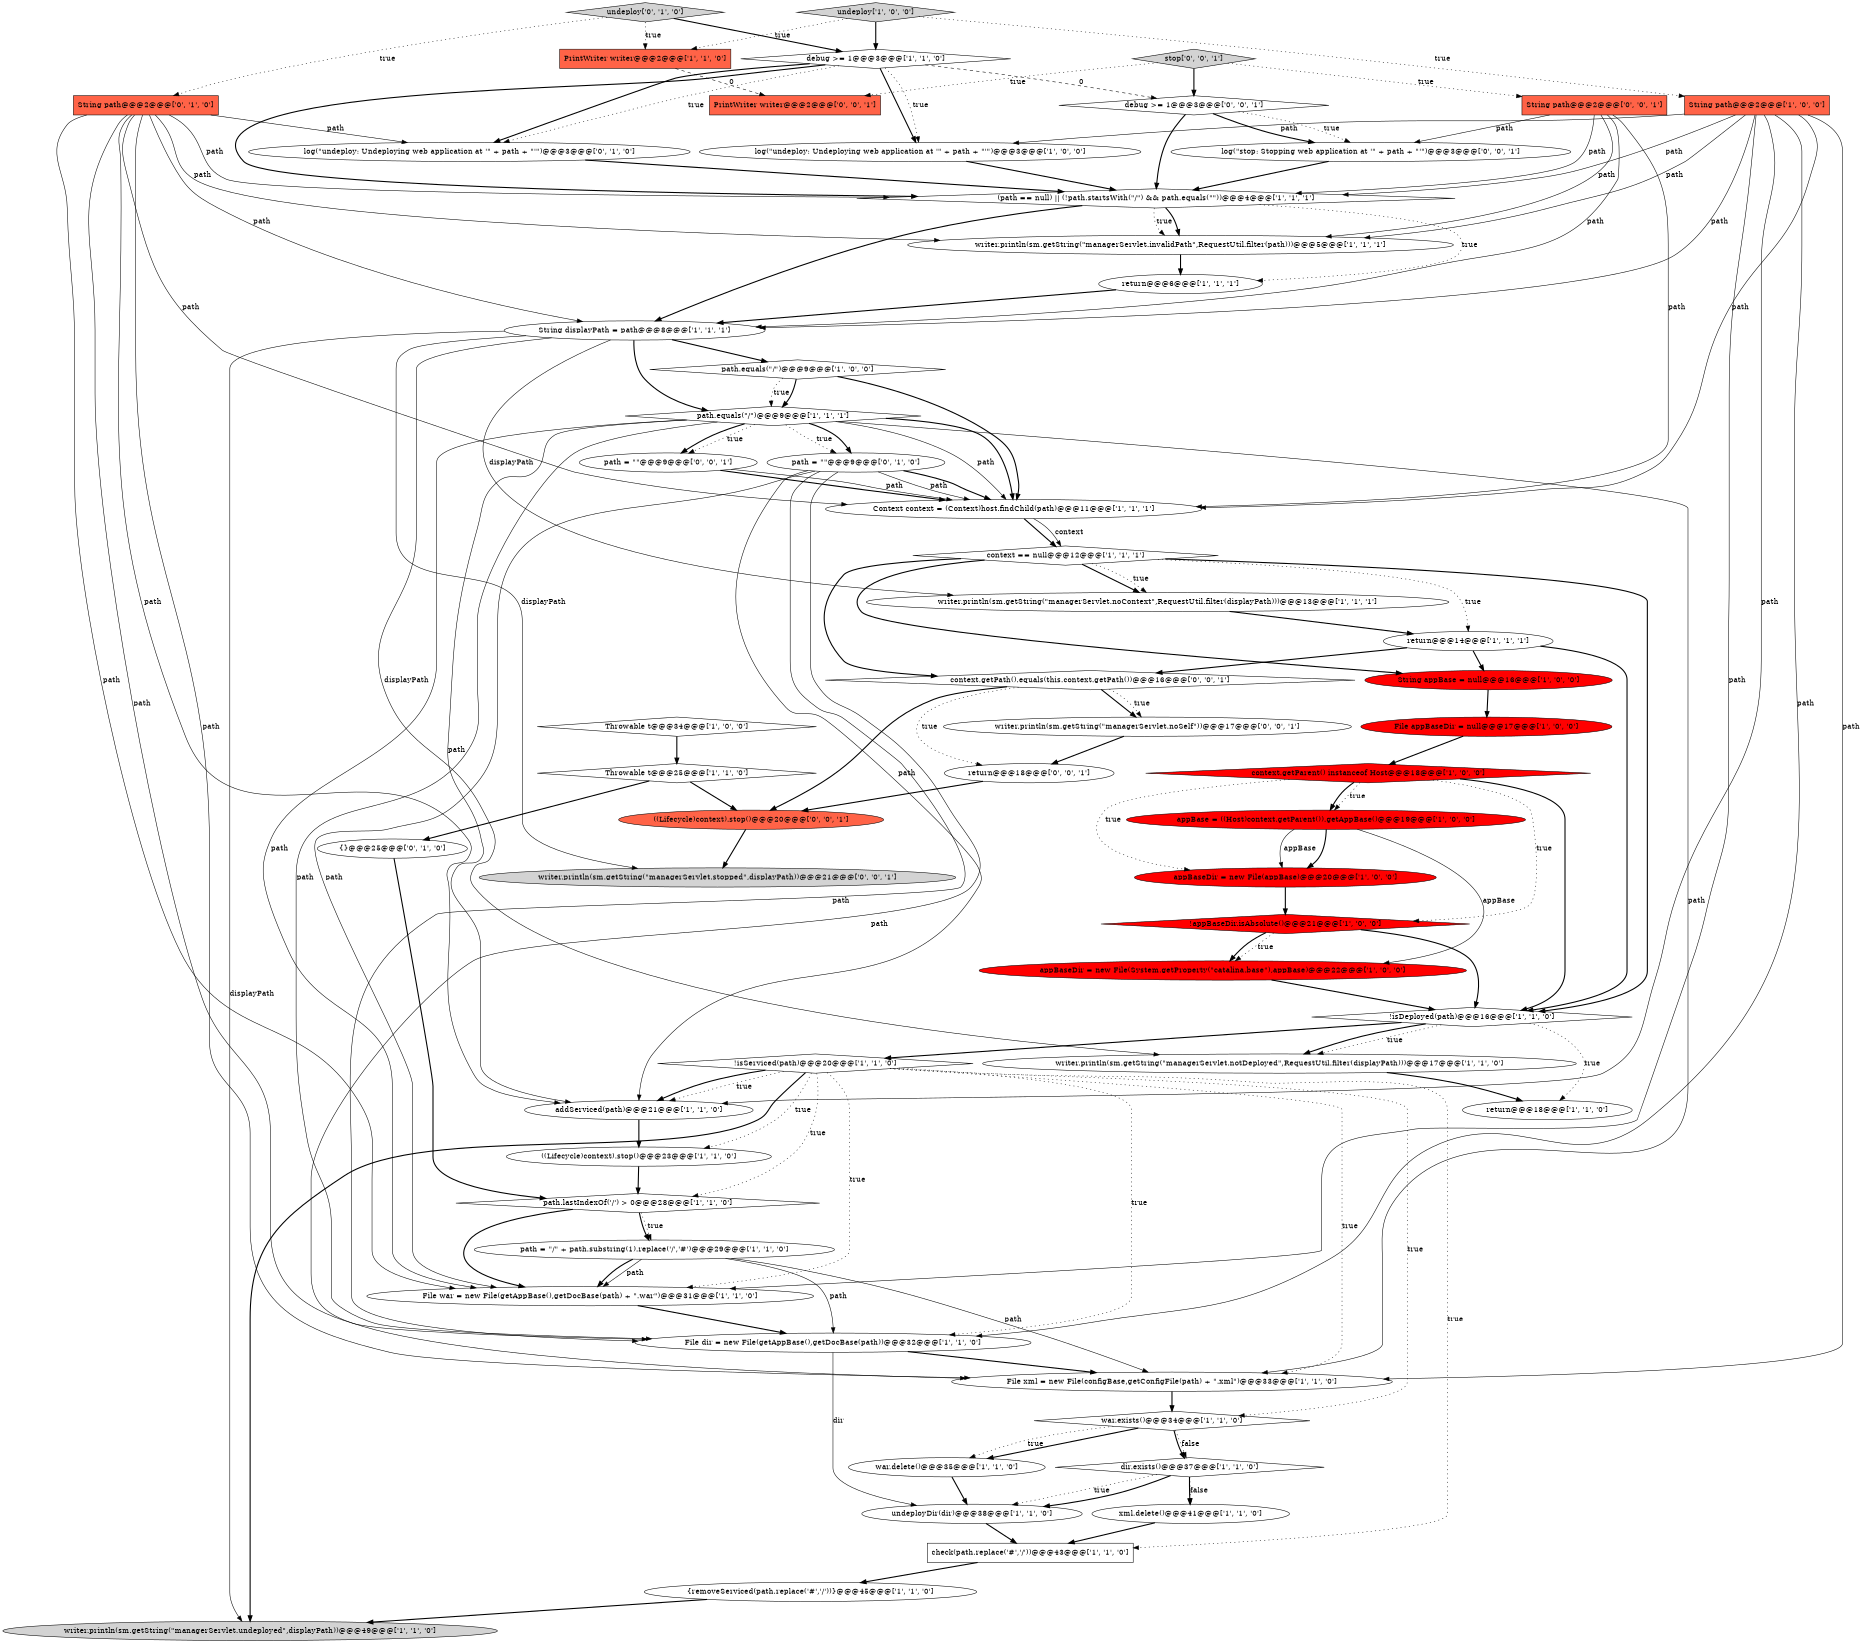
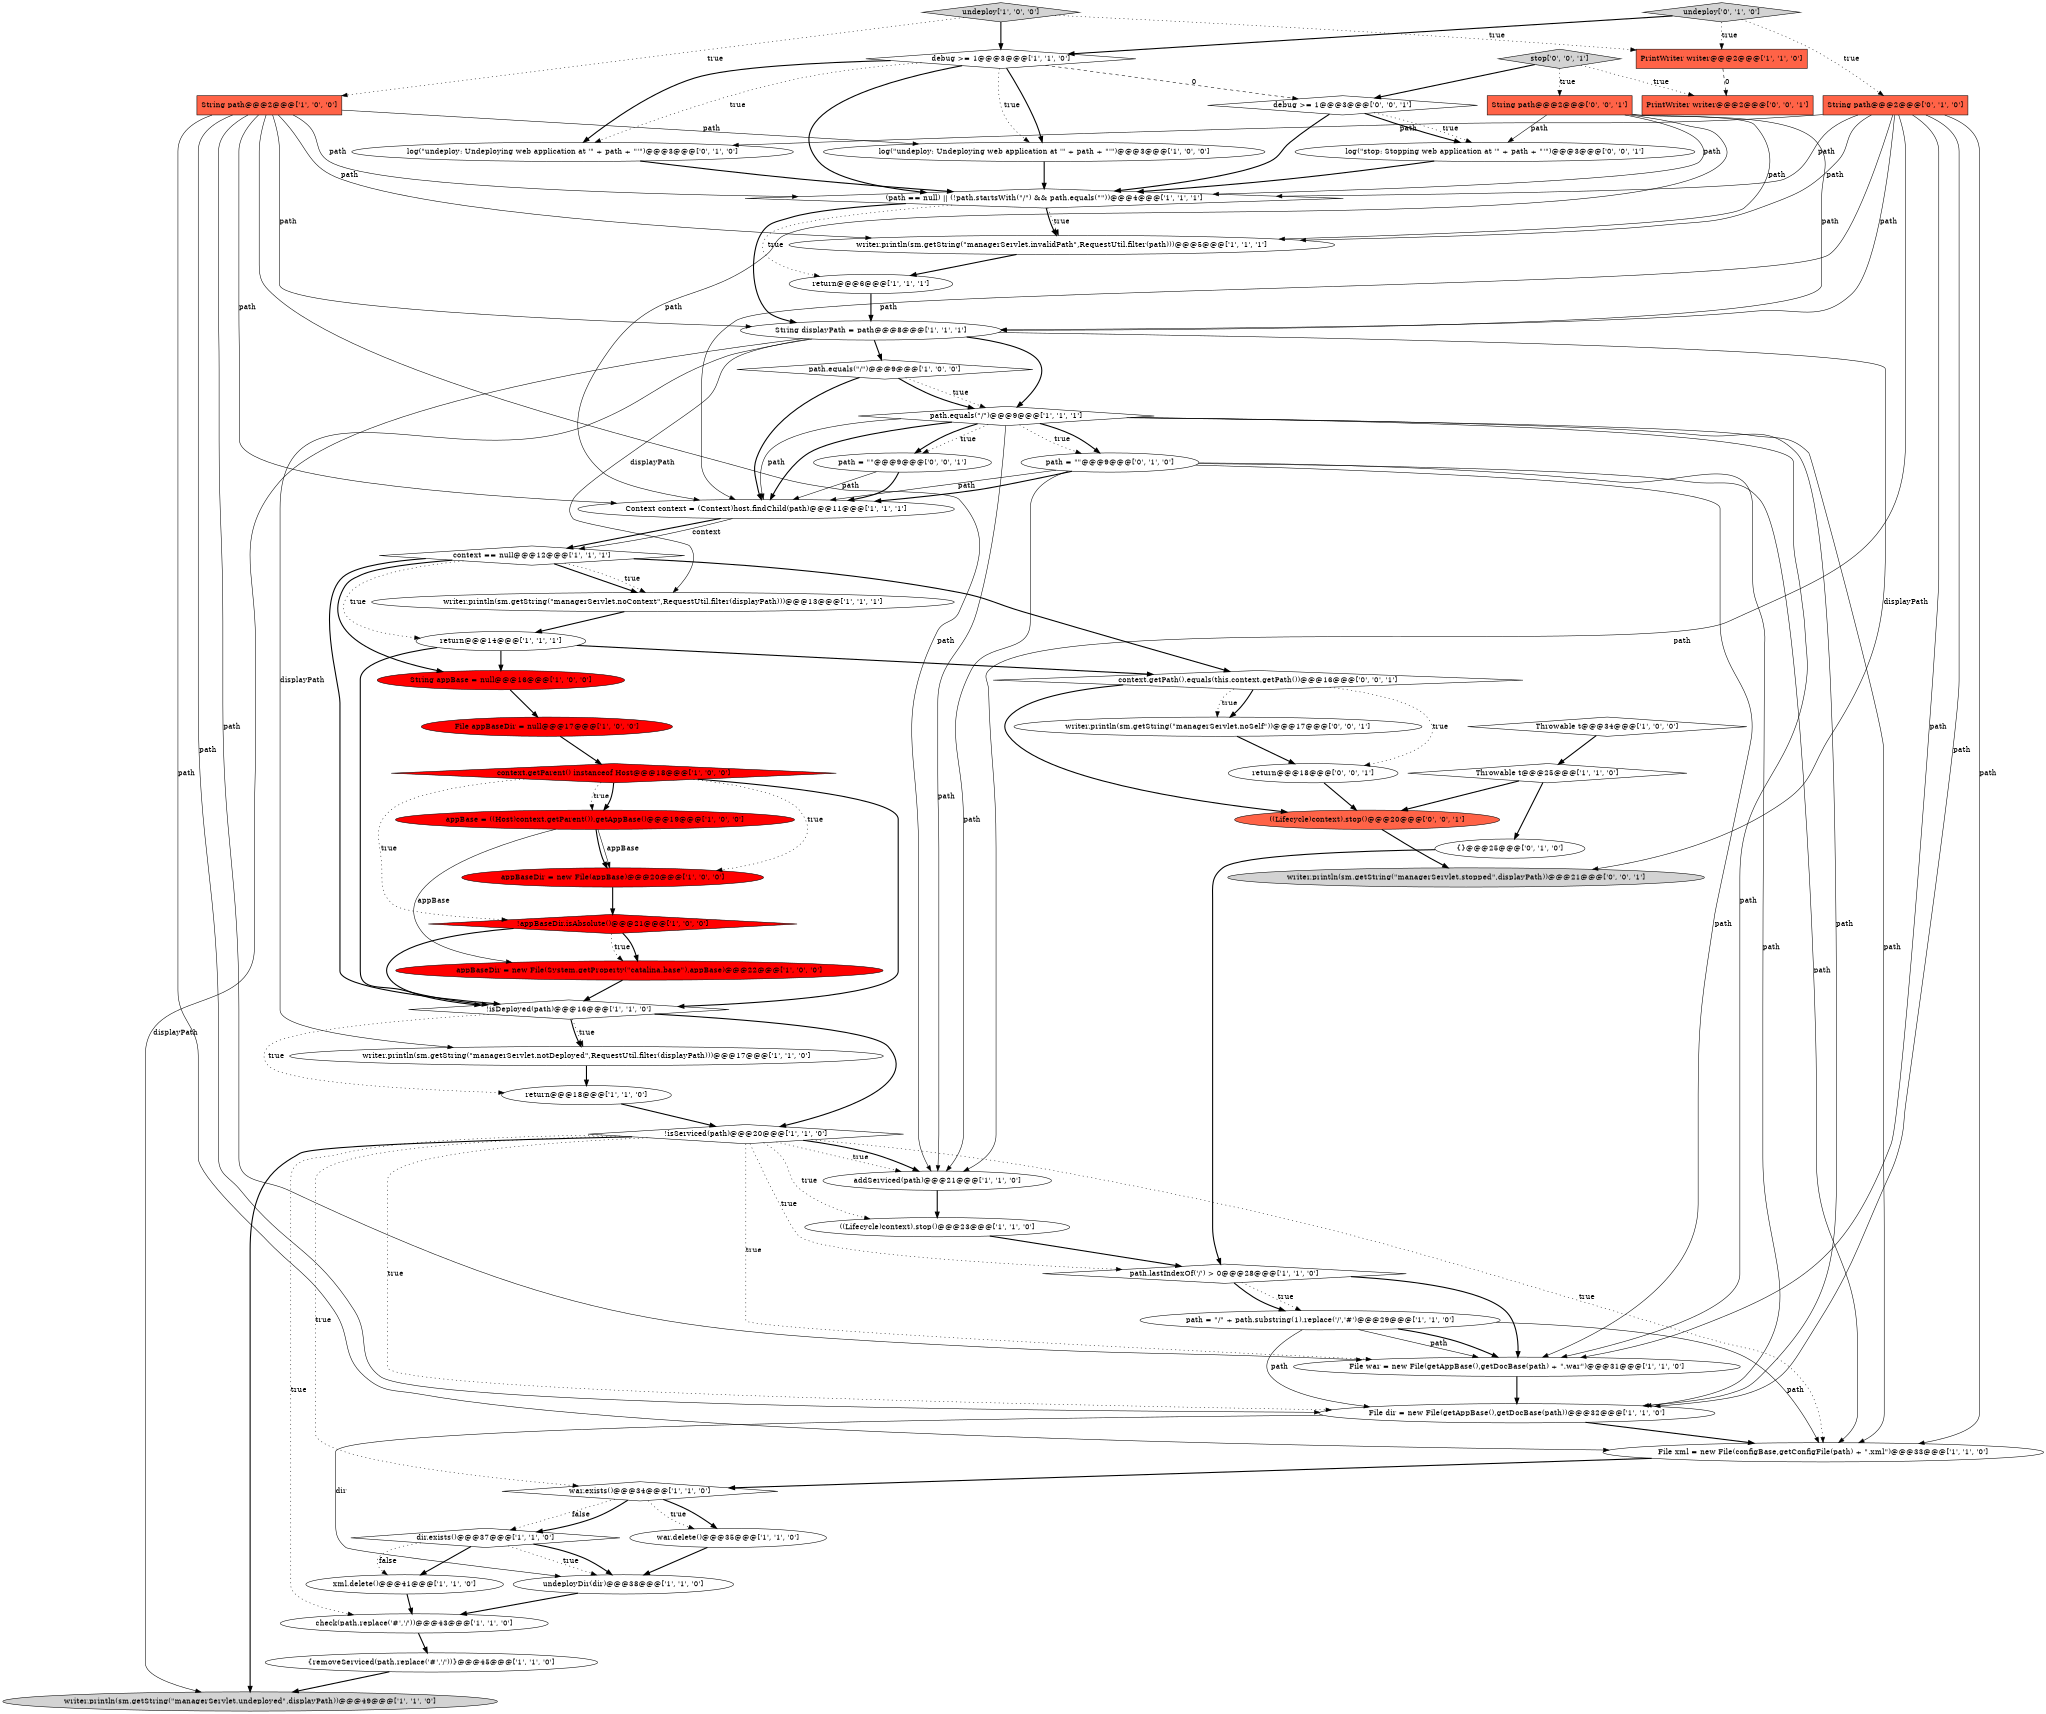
none -> (666, 1115)
(1030, 1553) -> (414, 1623)
